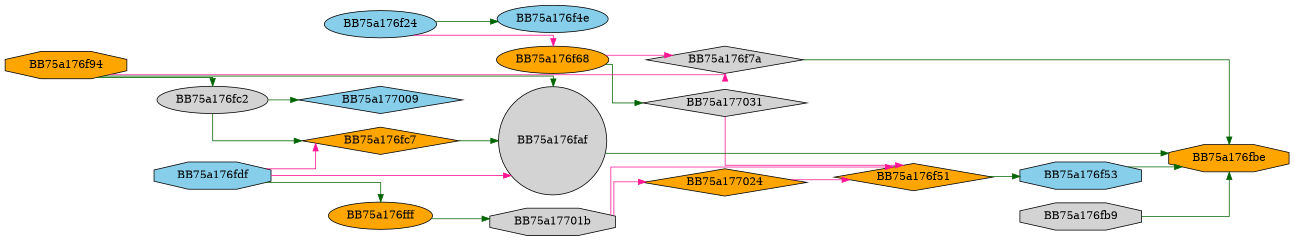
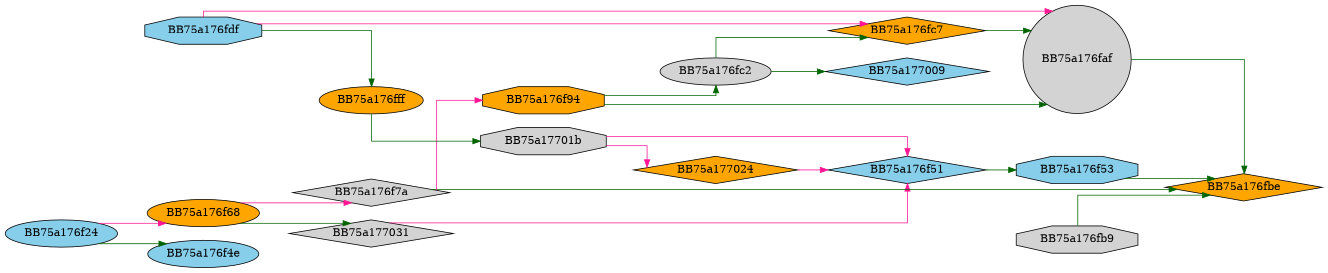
(571, 75) -> (437, 126)
(1229, 158) -> (1244, 187)
(913, 177) -> (907, 170)
